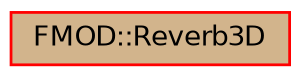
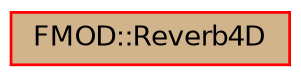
(150, 39) -> (150, 39)
